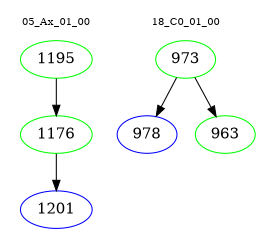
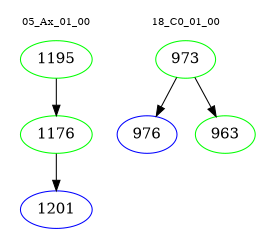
(147, 135) -> (147, 135)
